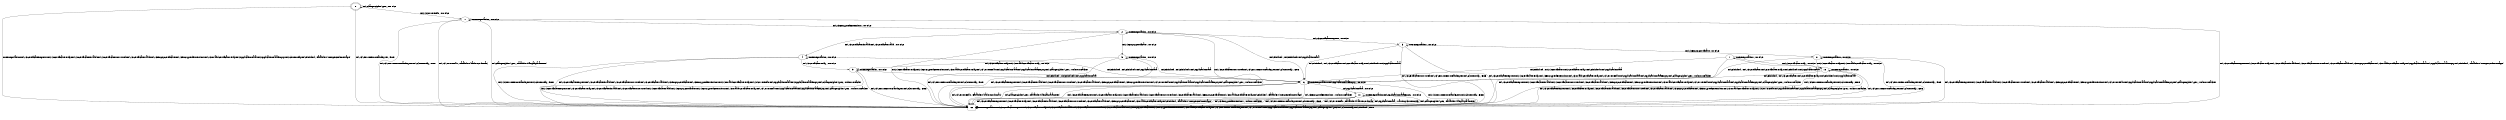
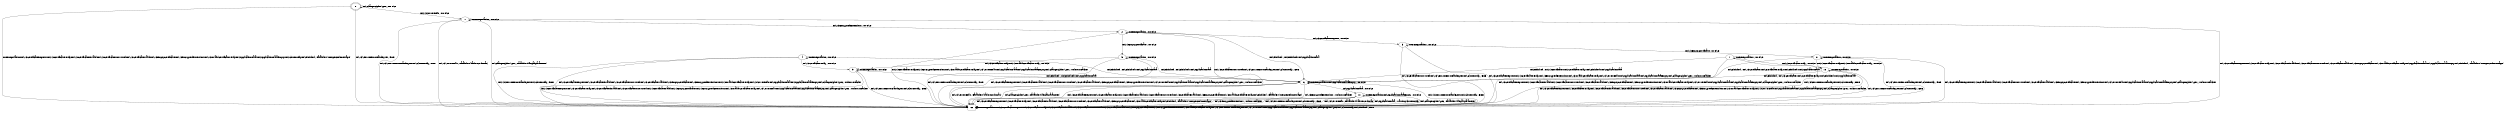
(961, 35) -> none
(1345, 55) -> none
